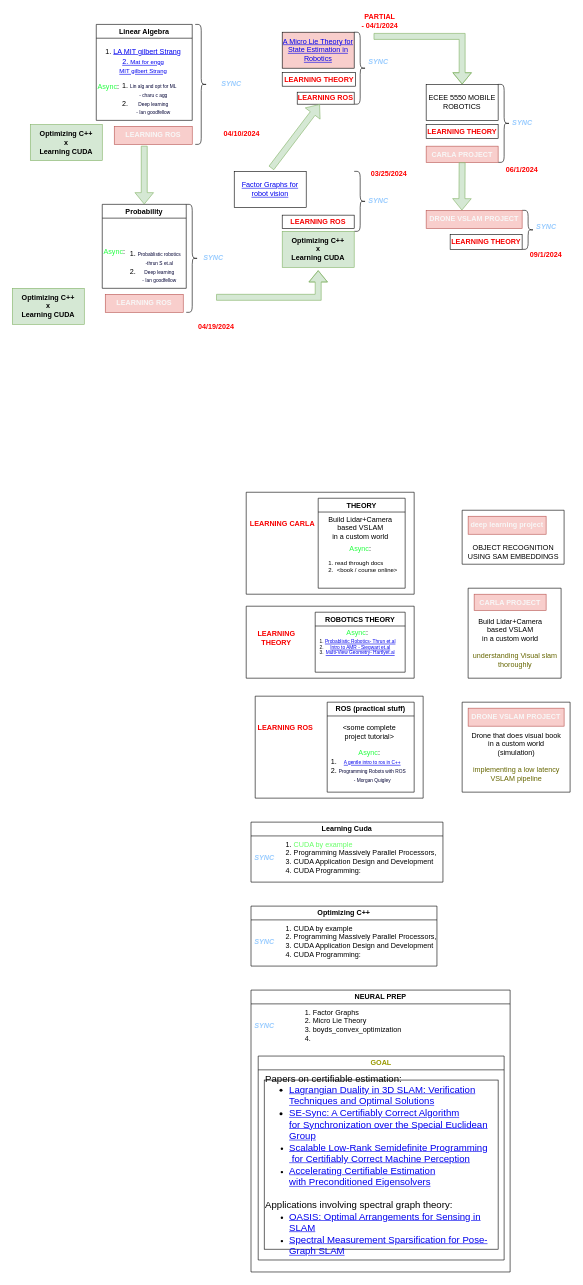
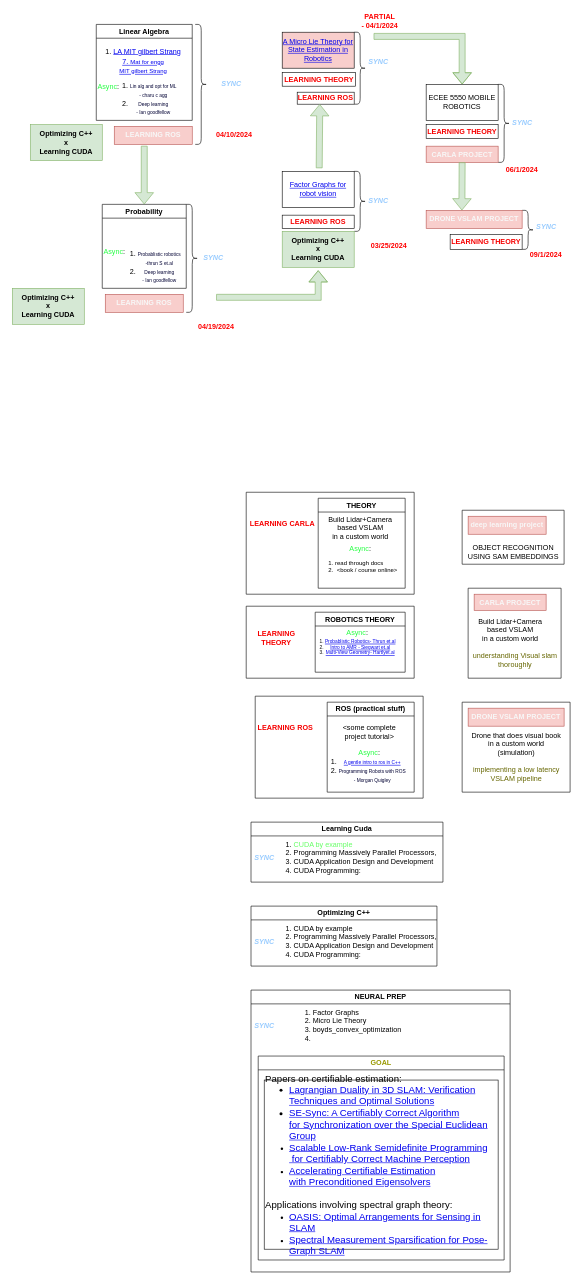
(143, 66) -> (143, 66)
(242, 134) -> (234, 135)
(389, 174) -> (389, 246)
(270, 189) -> (318, 189)
